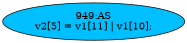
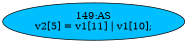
(94, 22) -> (94, 22)
